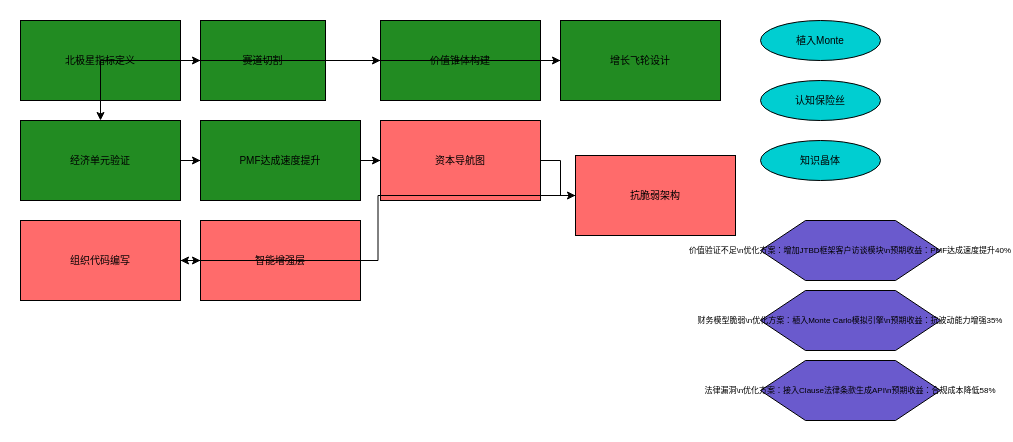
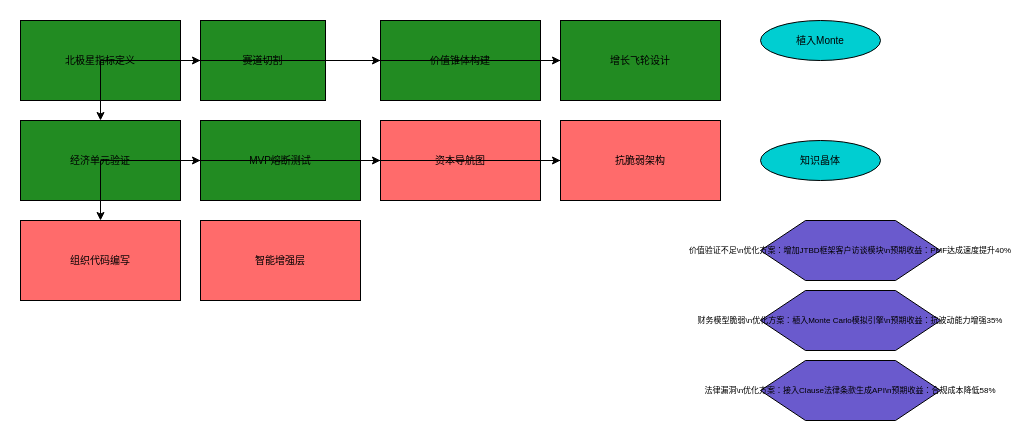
(821, 101) -> none
(280, 161) -> (280, 161)
(656, 196) -> (641, 161)
(181, 261) -> none
